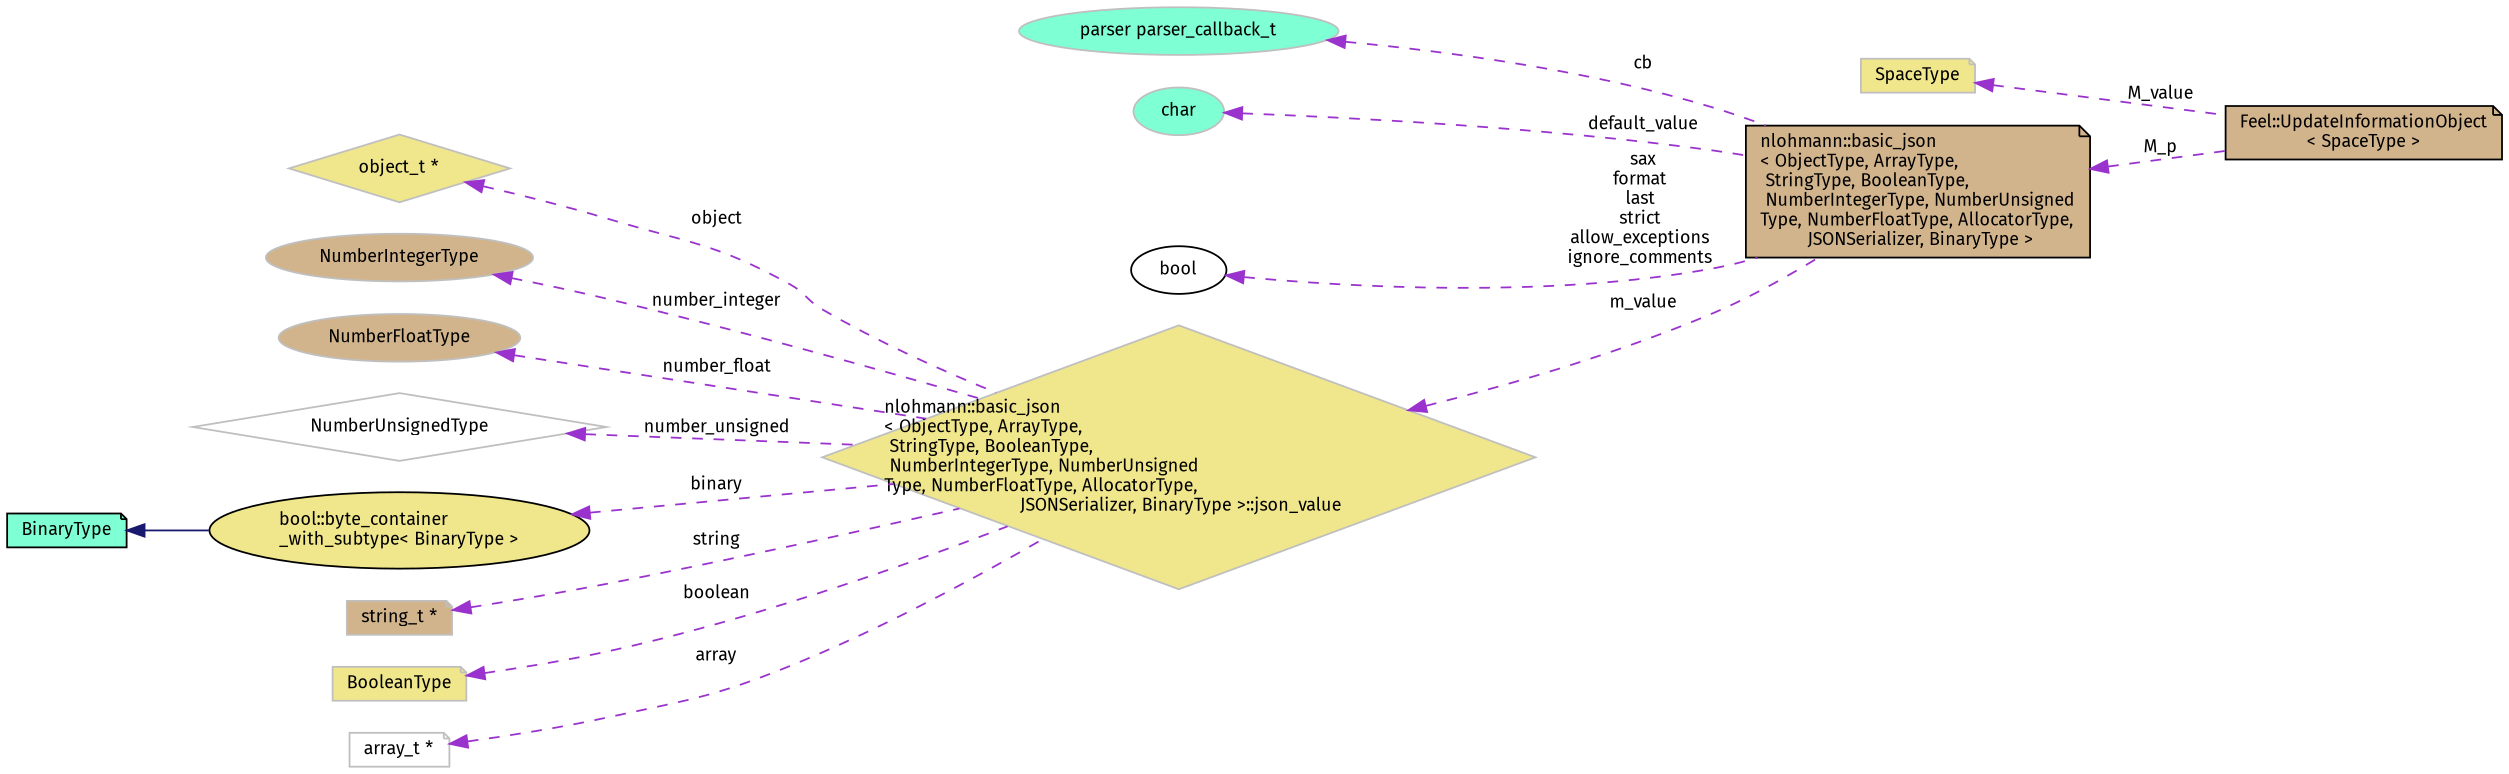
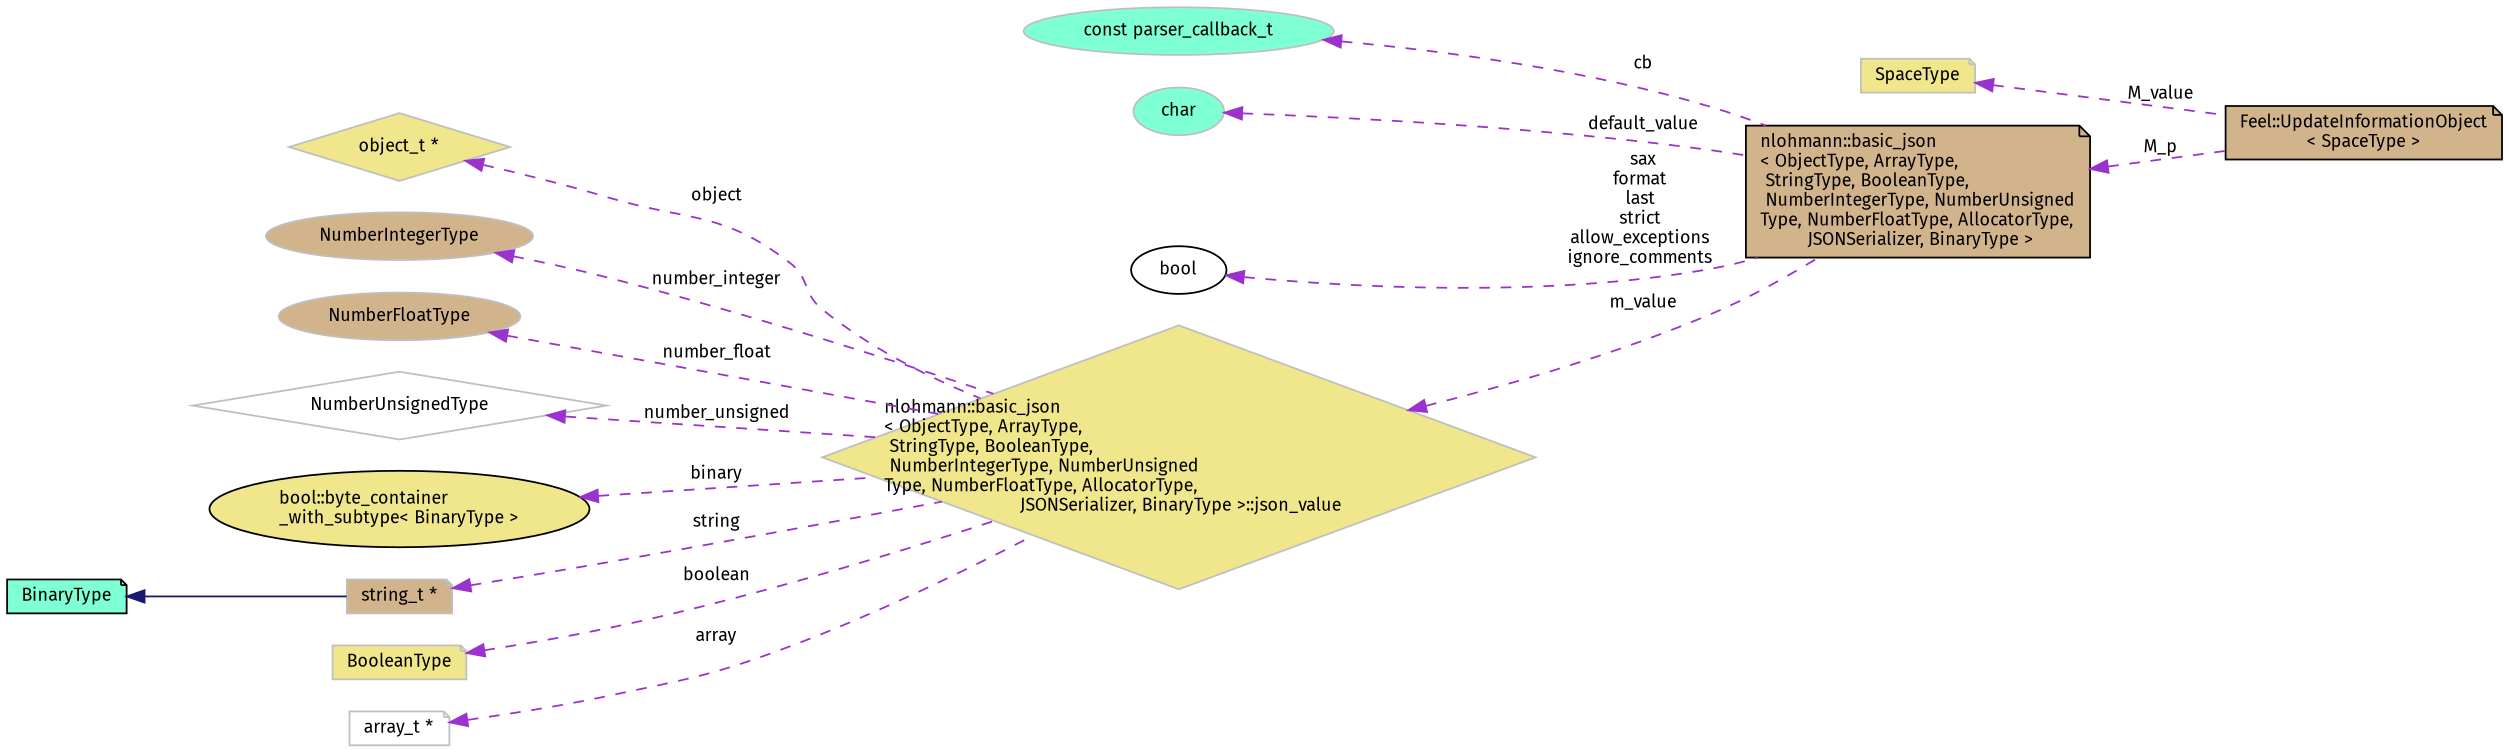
(1179, 31) -> (1179, 31)
(177, 530) -> (246, 596)
